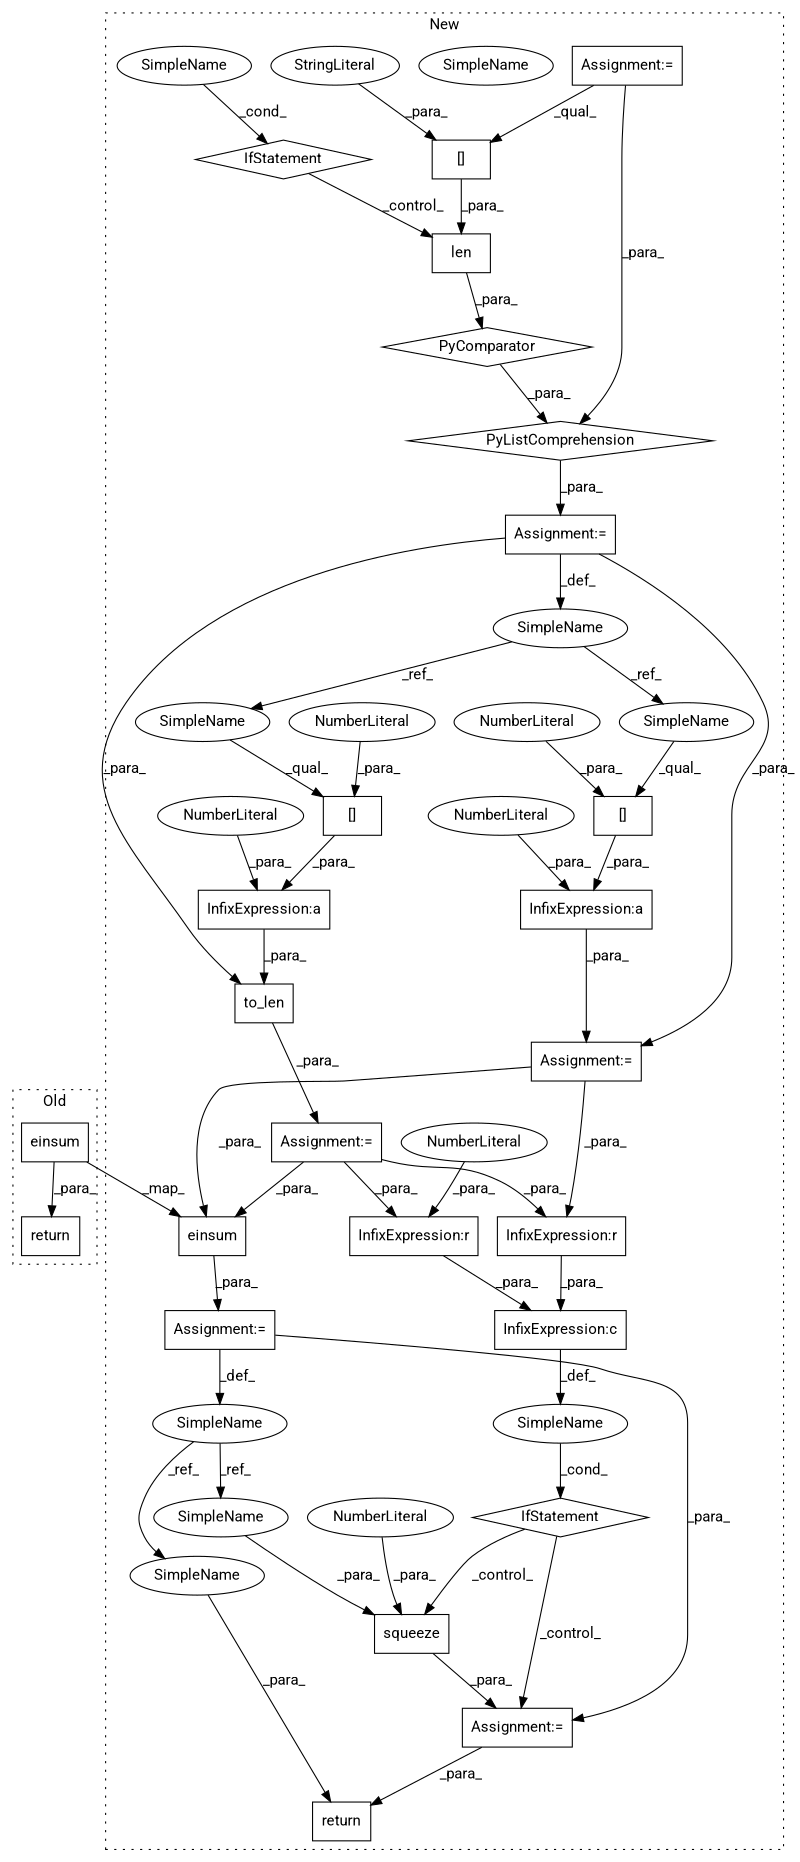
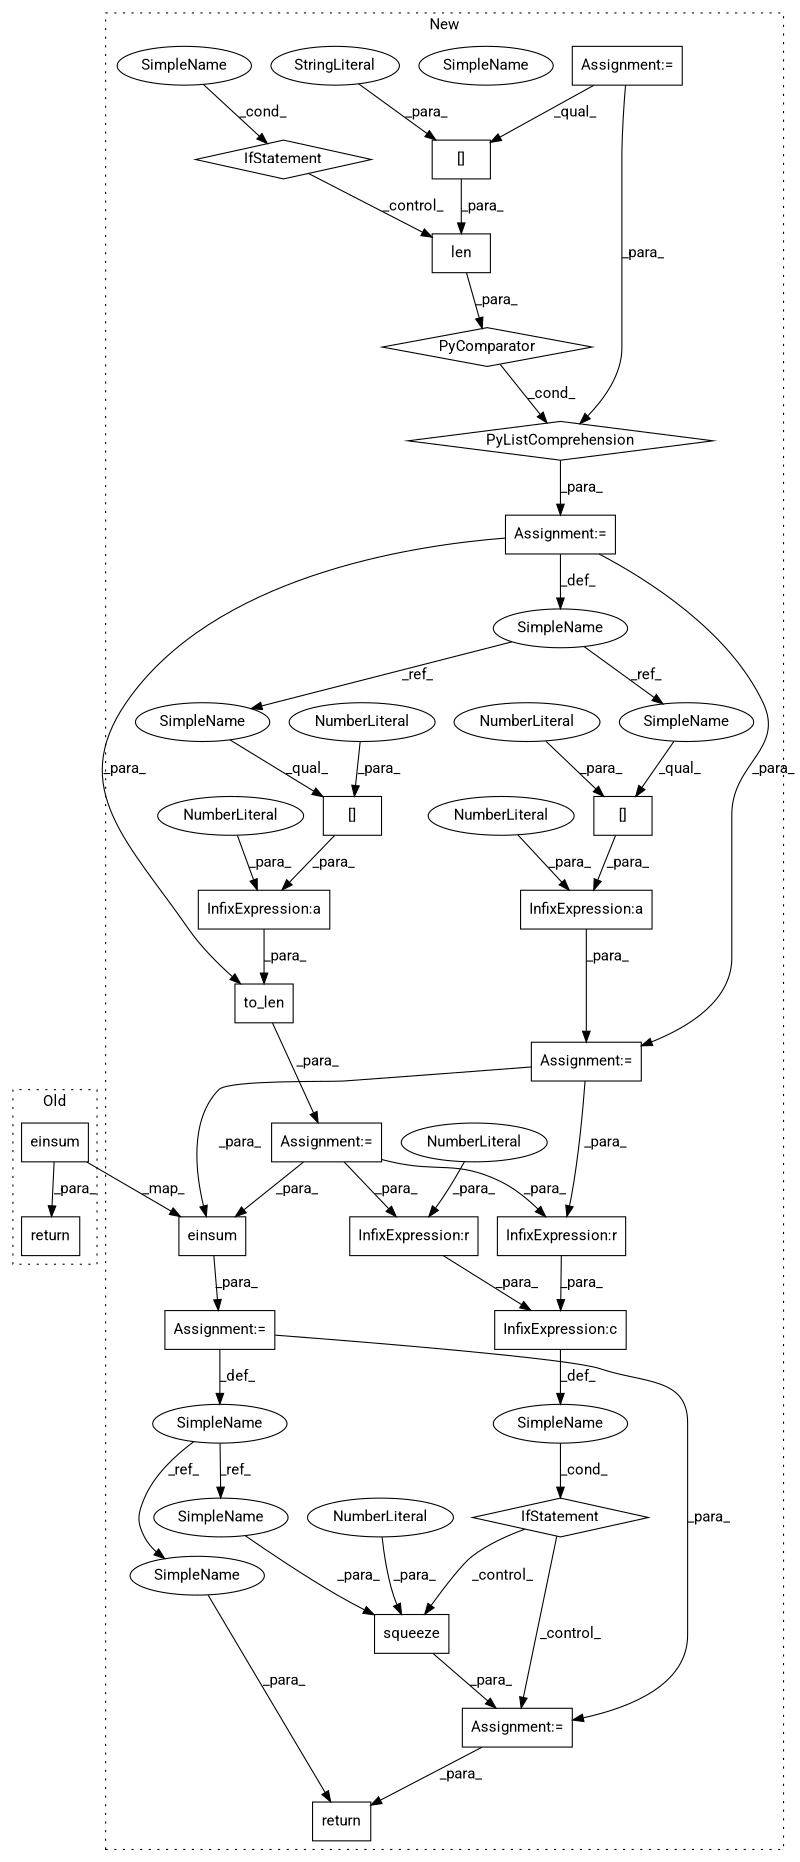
(550, 394) -> (552, 394)
